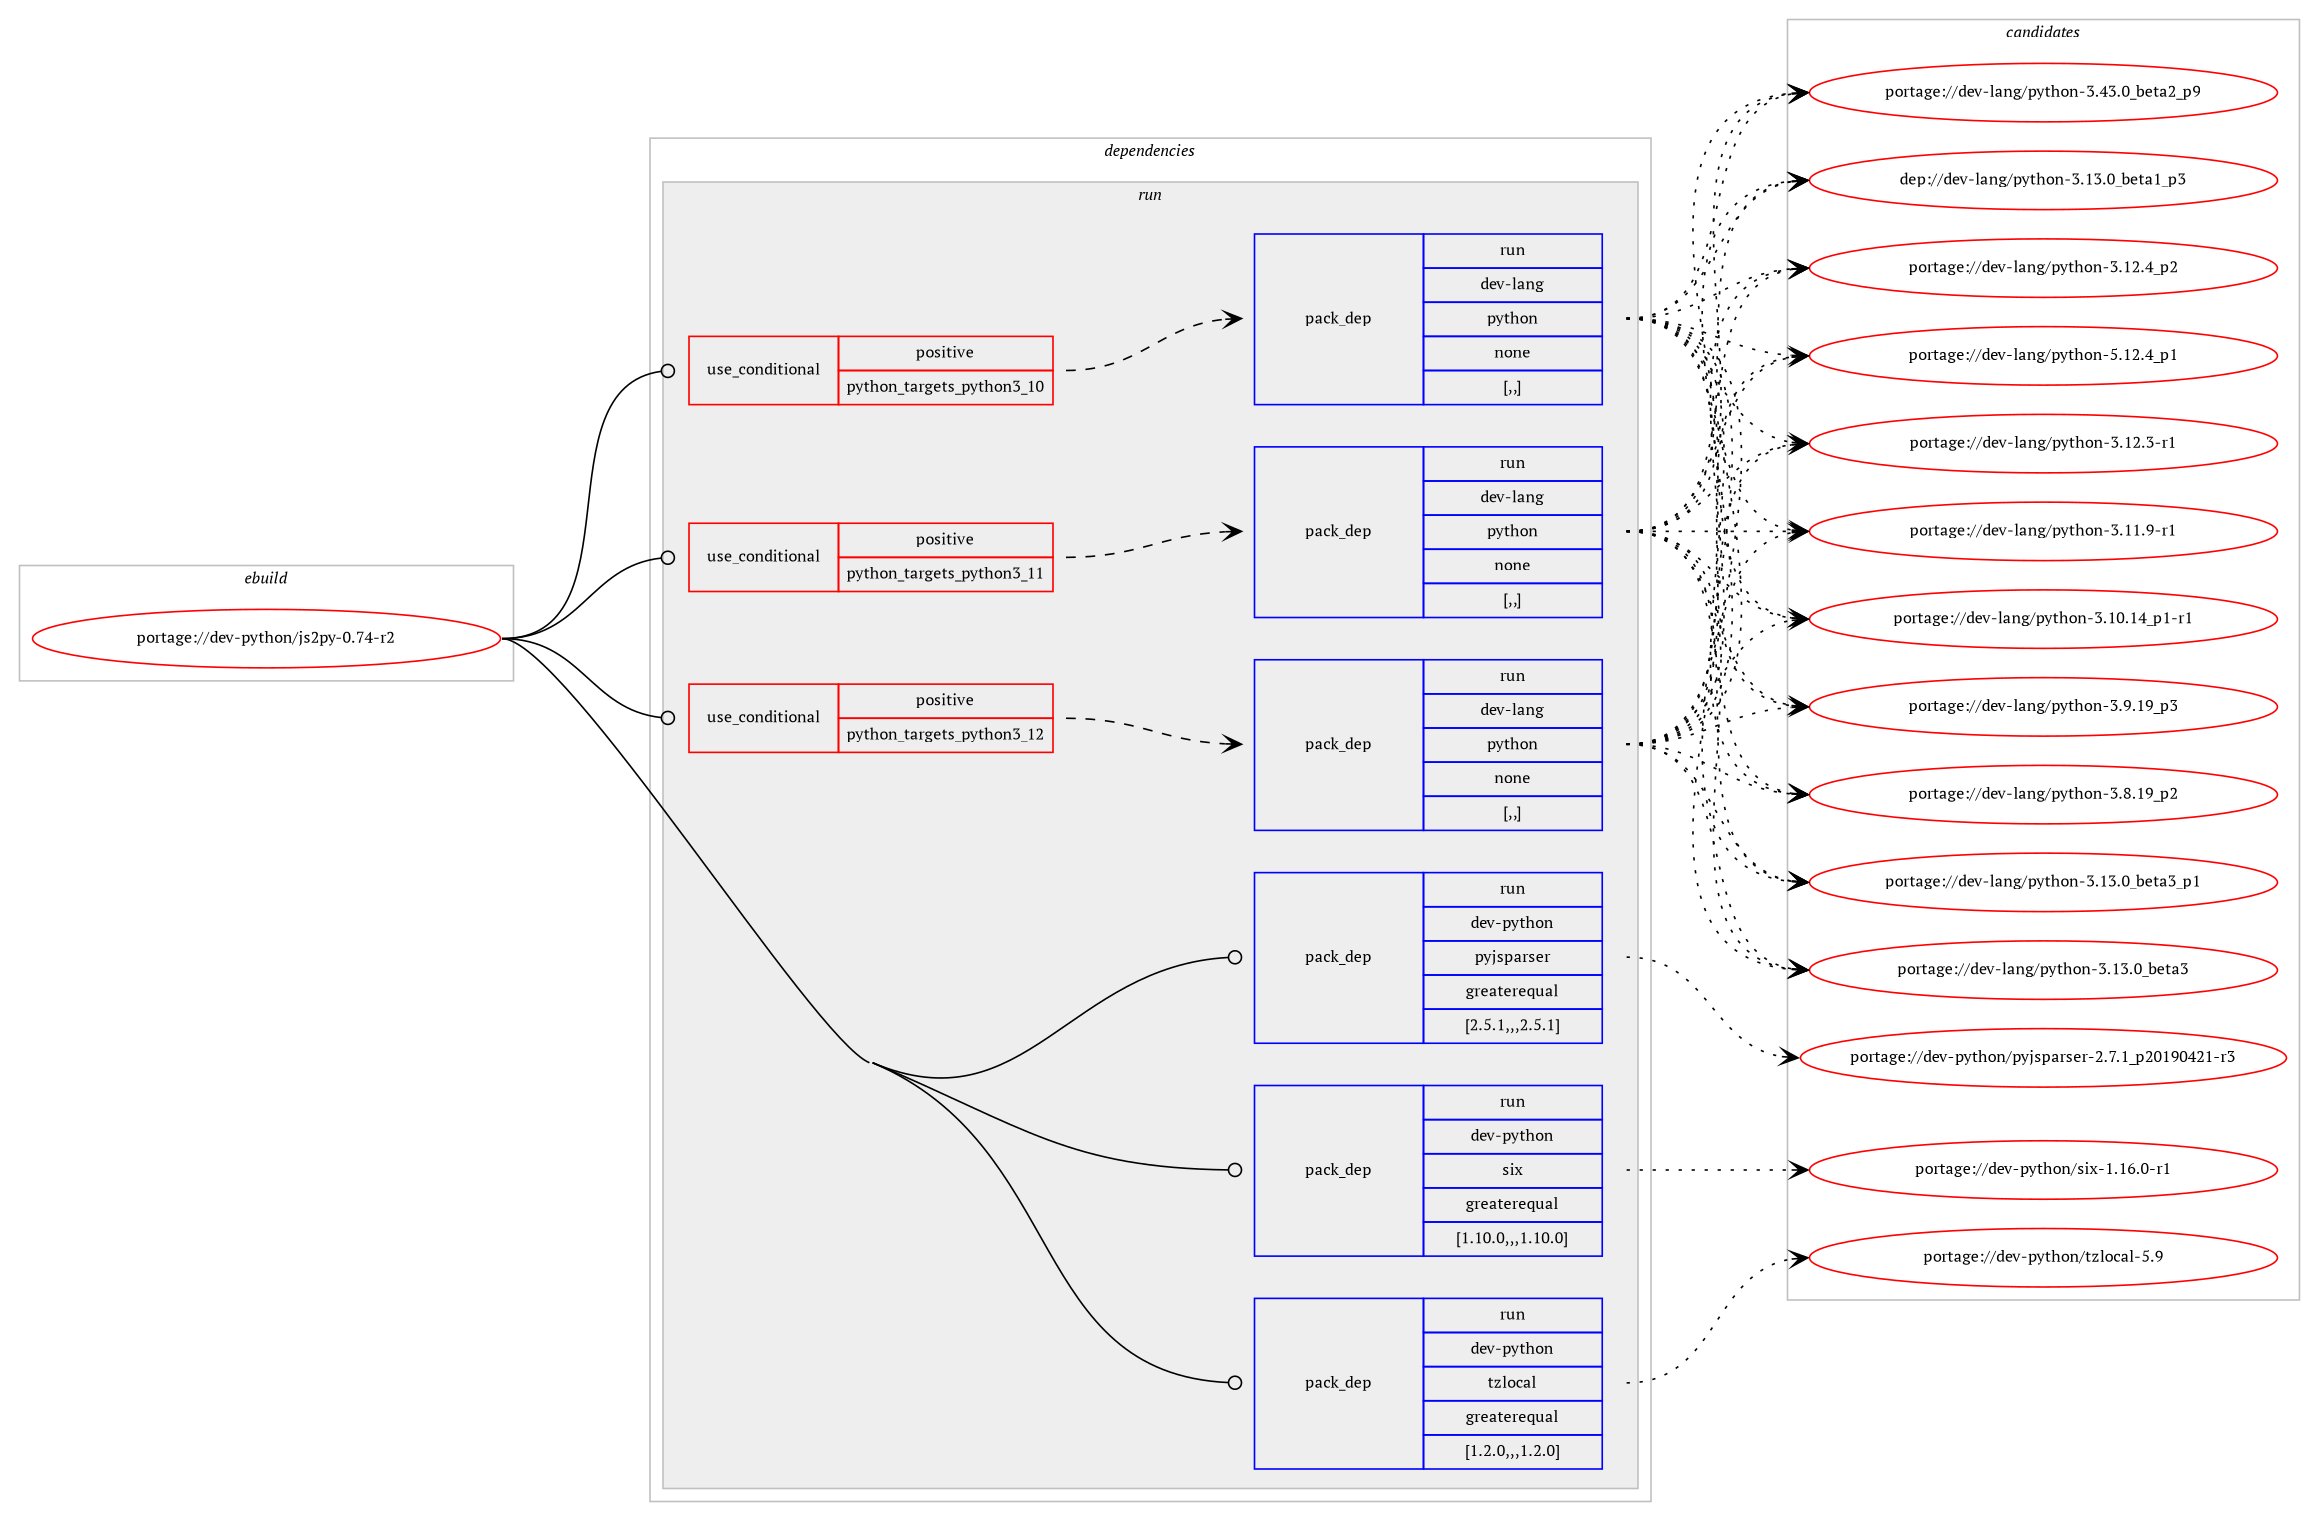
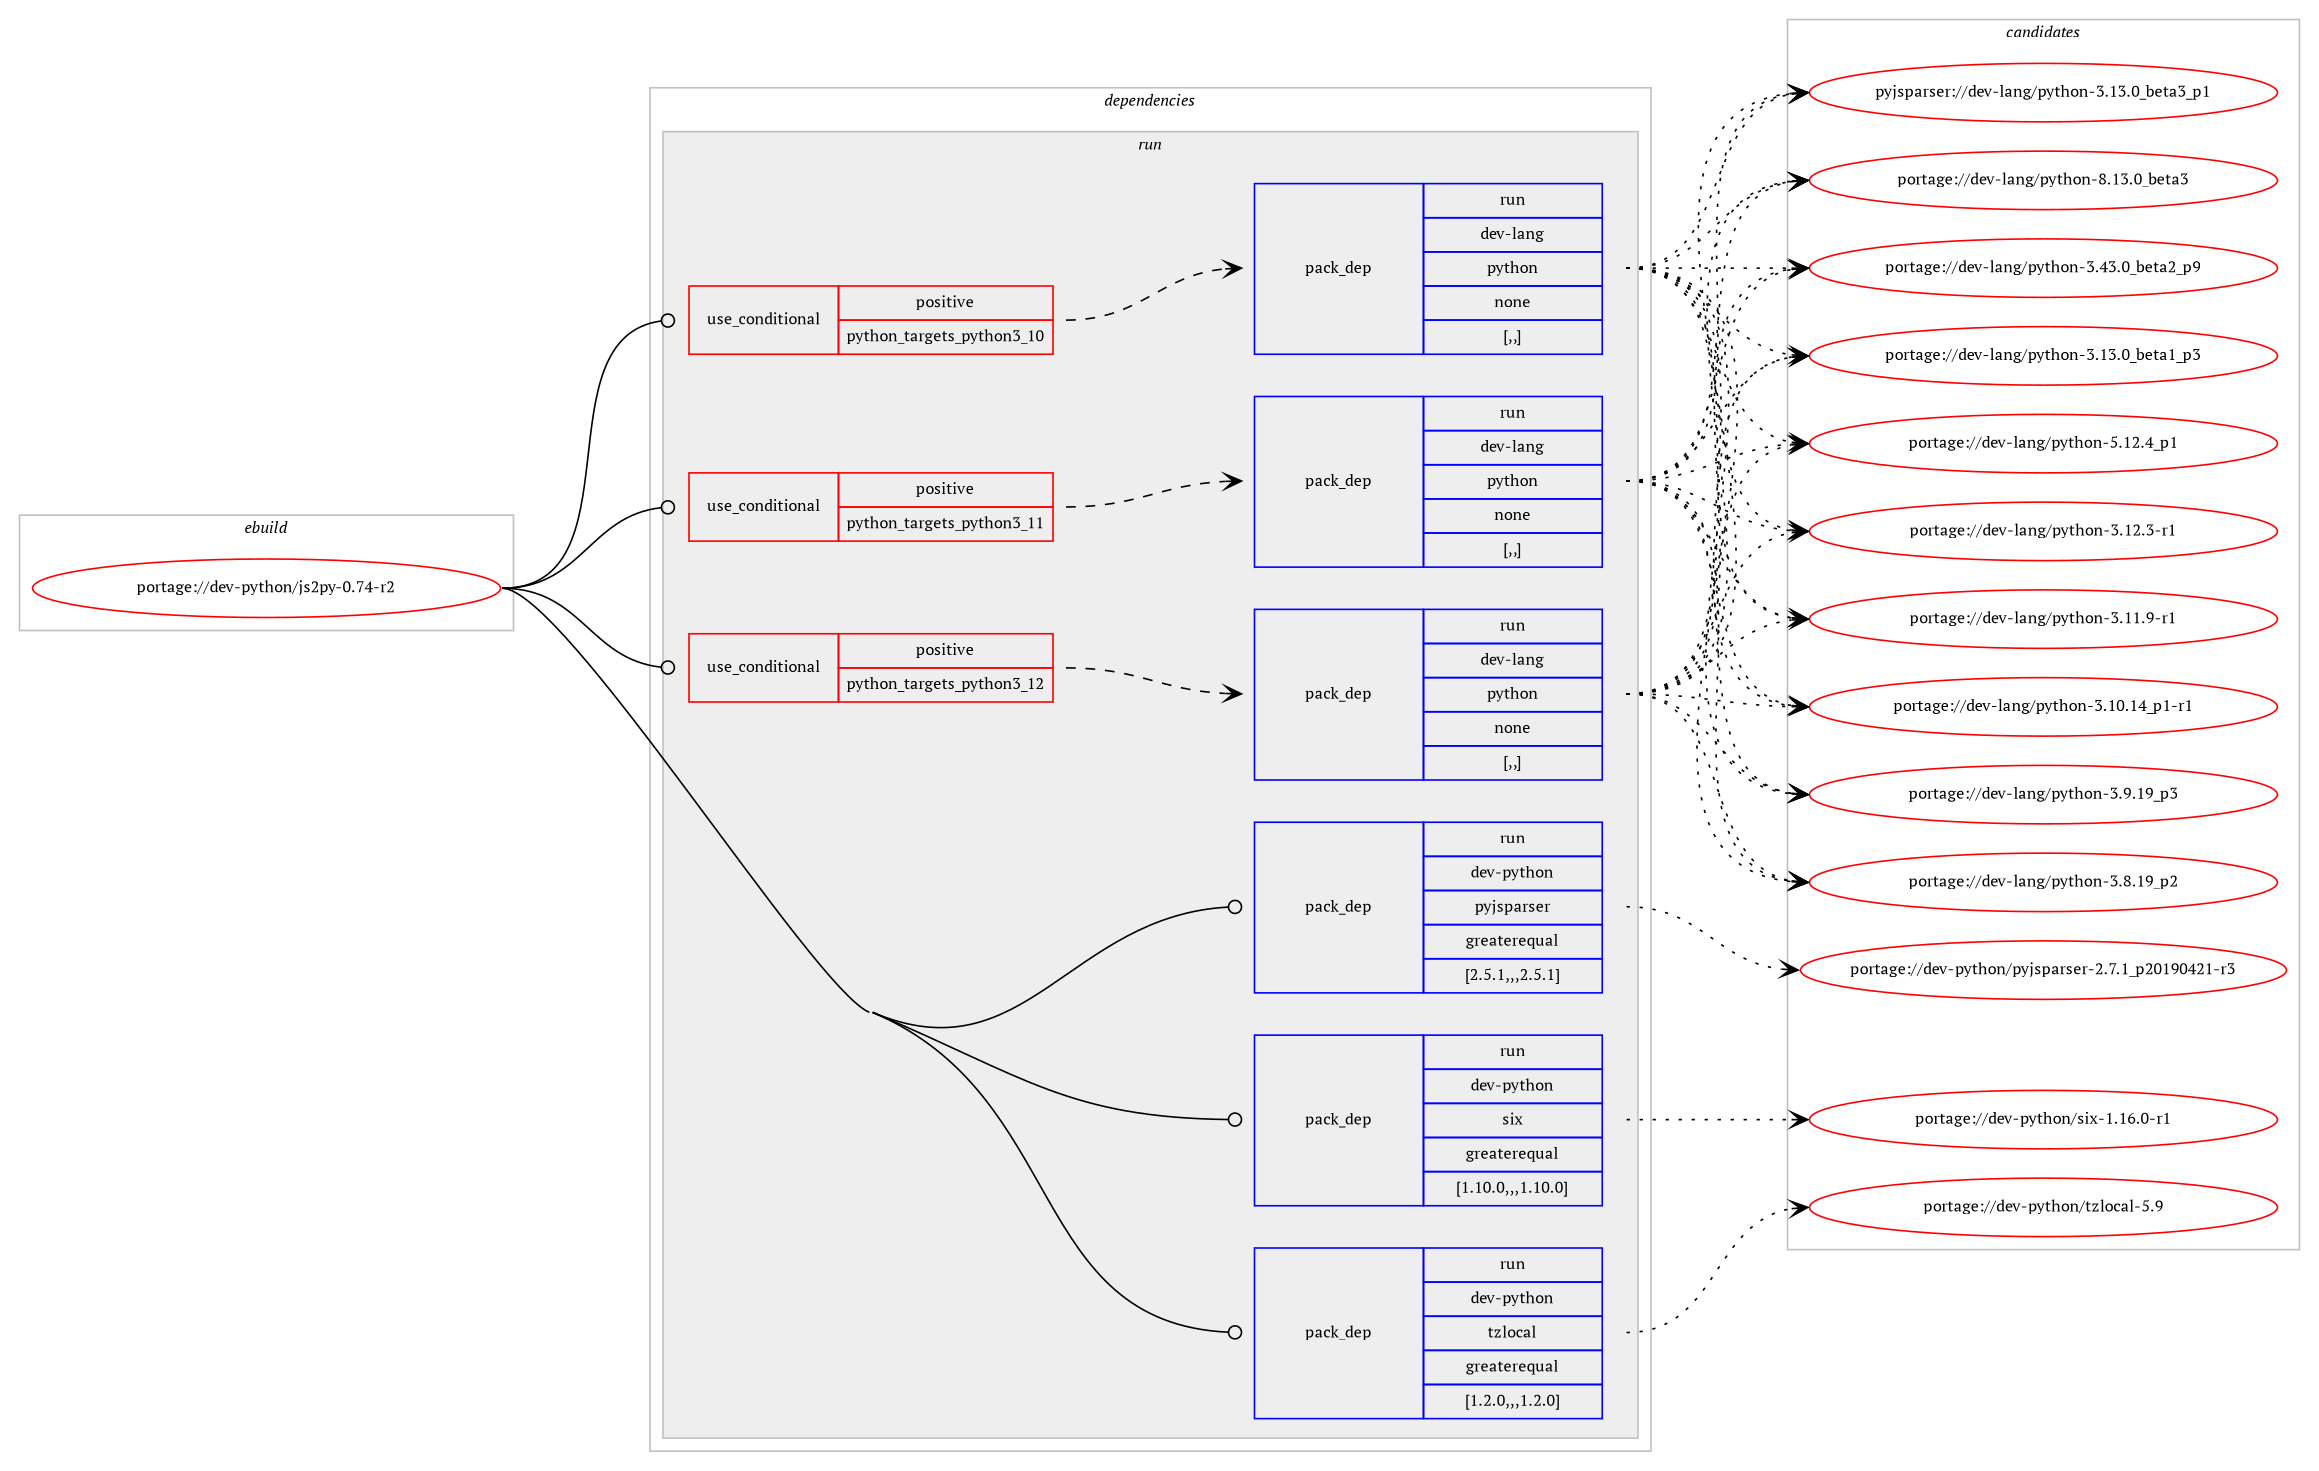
(2043, 180) -> (2043, 356)
(2043, 268) -> none
(2043, 882) -> (2043, 93)
(2043, 970) -> (2043, 180)
